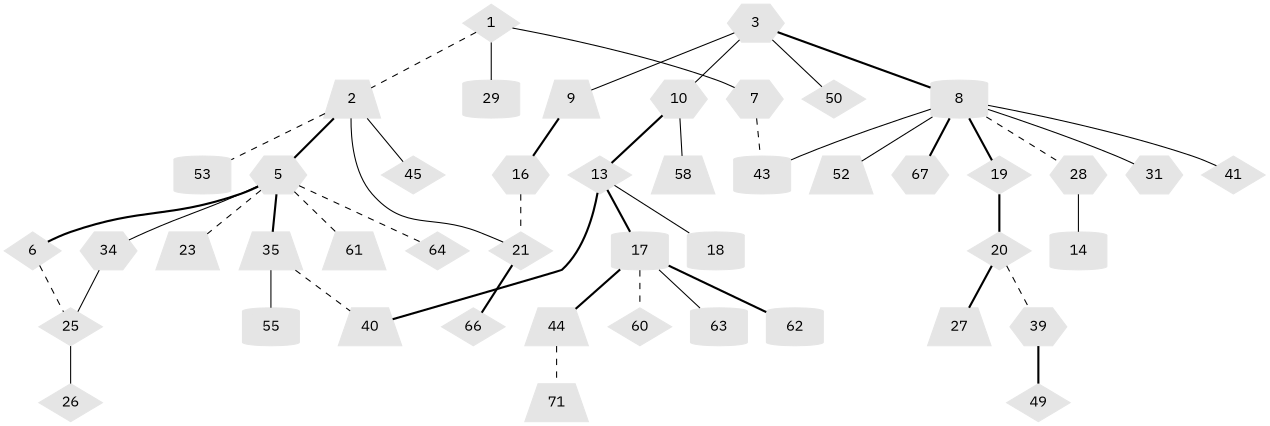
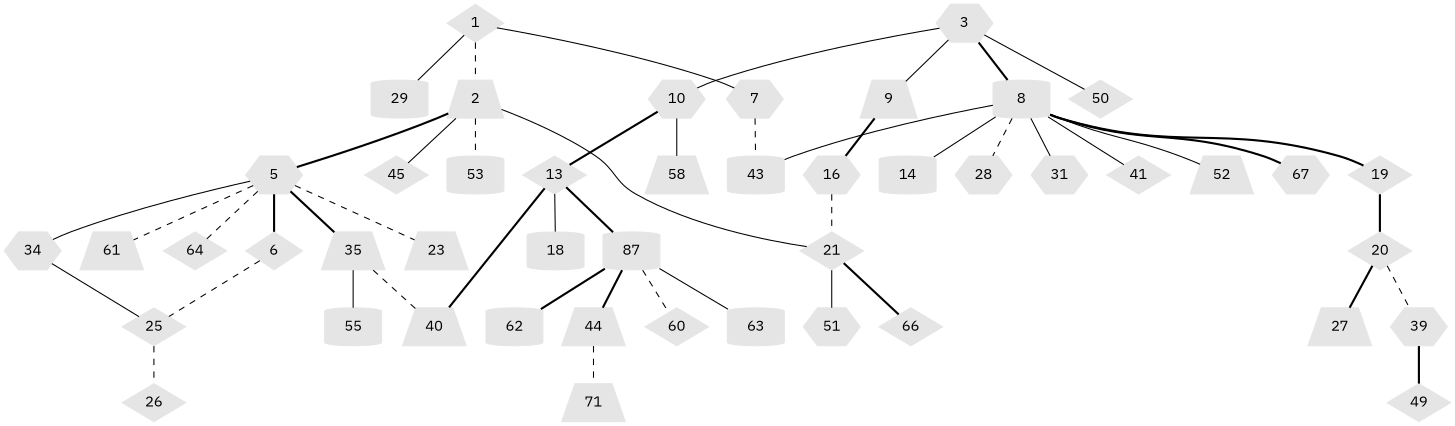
(1078, 213) -> (965, 137)
(640, 251) -> (631, 251)
none -> (832, 327)
(71, 365) -> (154, 365)
